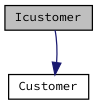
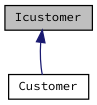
(57, 46) -> (40, 59)
